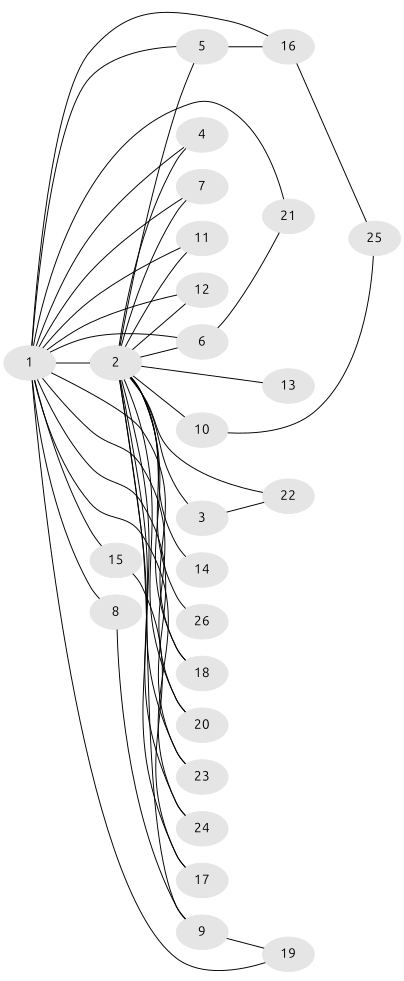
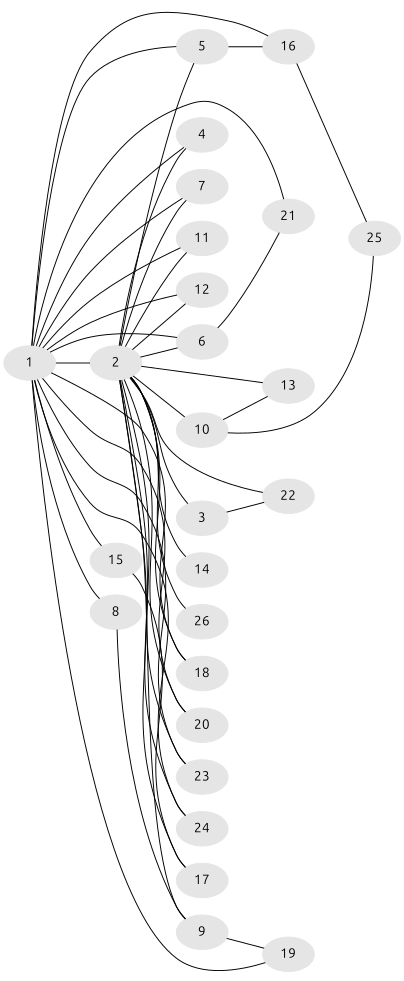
none -> (245, 408)
